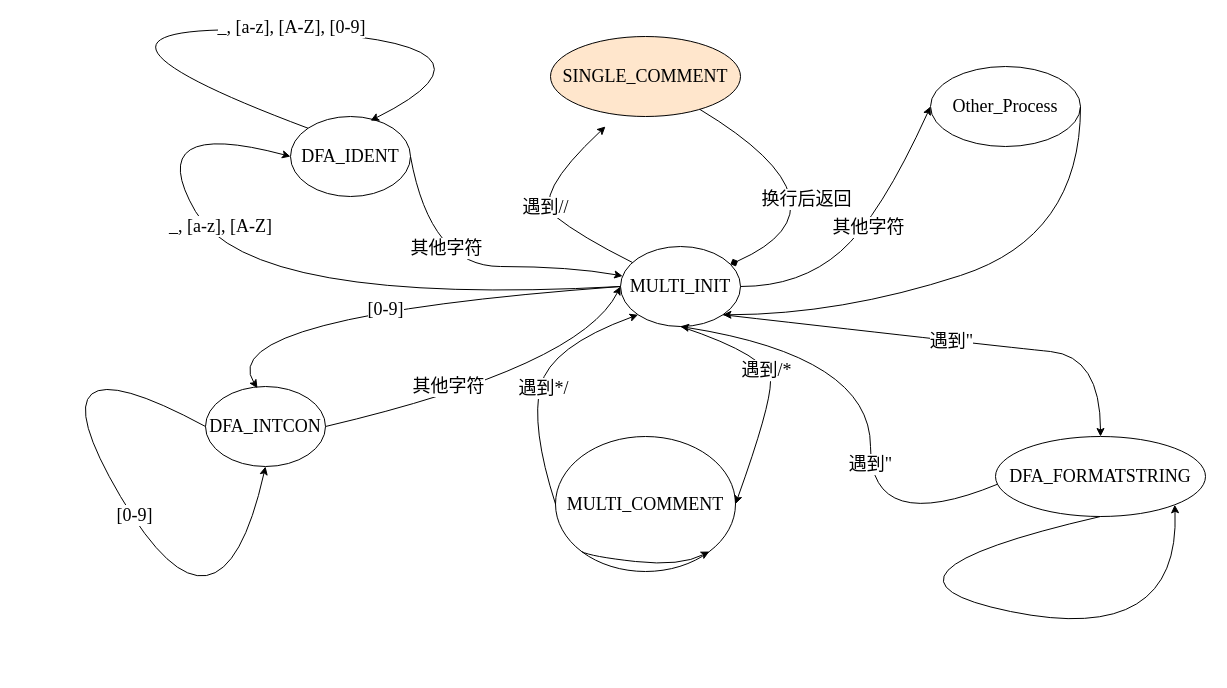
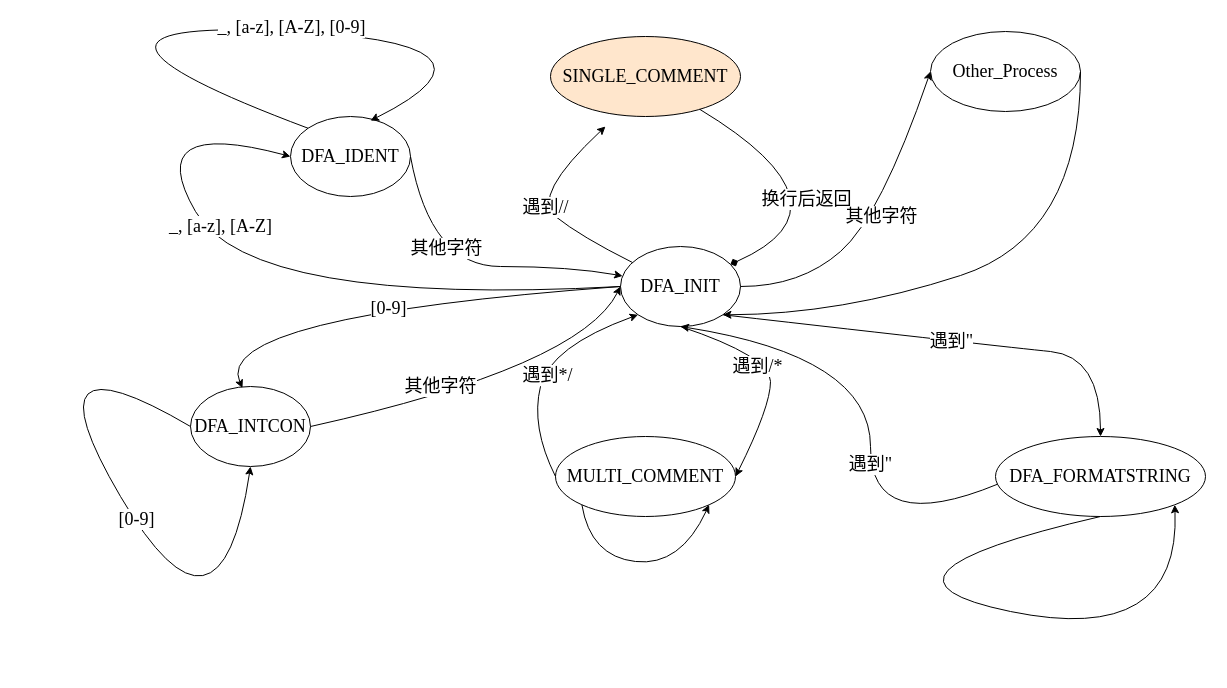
(1006, 107) -> (1006, 72)
(681, 287) -> (681, 287)
(266, 427) -> (251, 427)
(646, 504) -> (646, 477)
